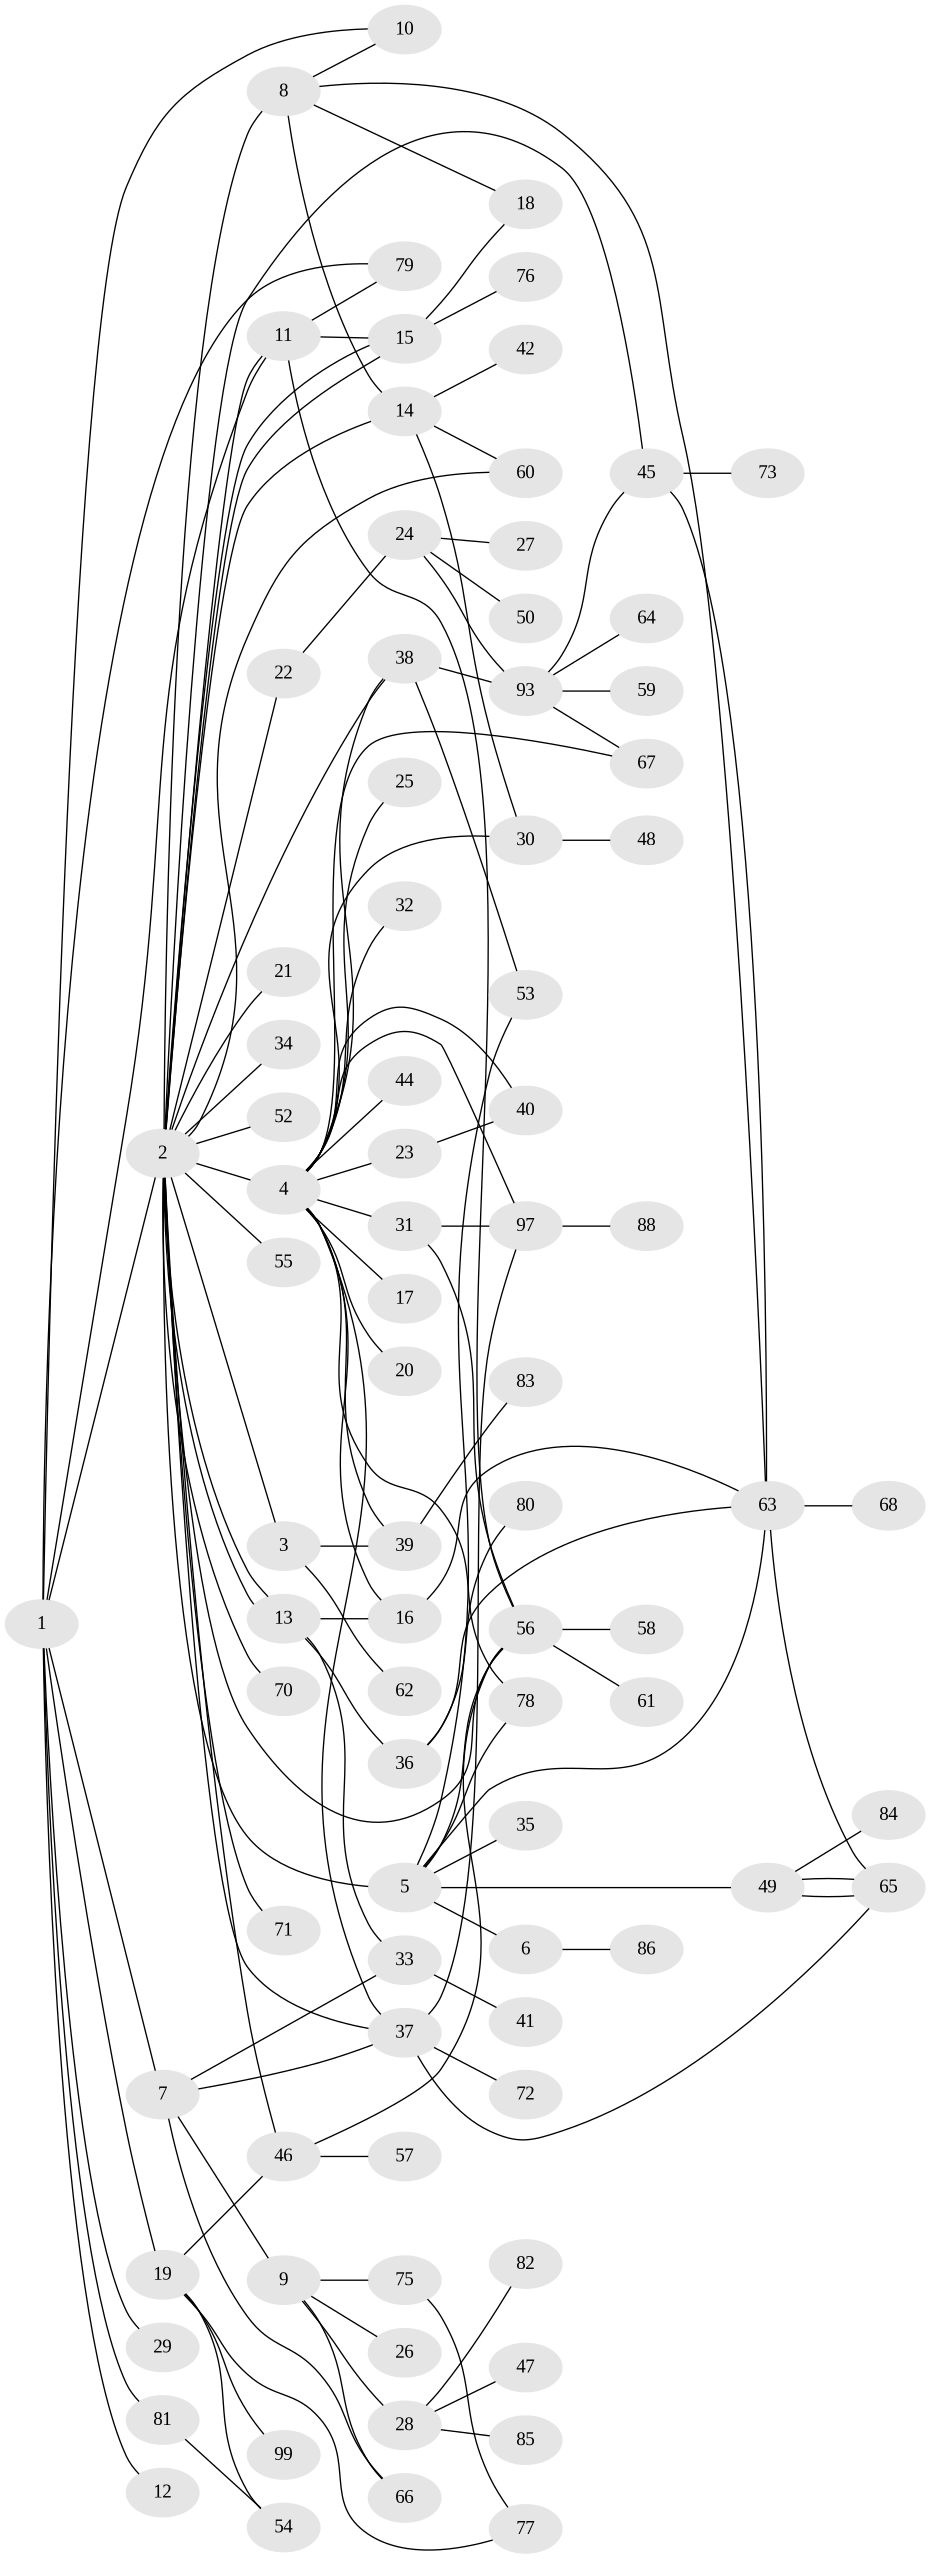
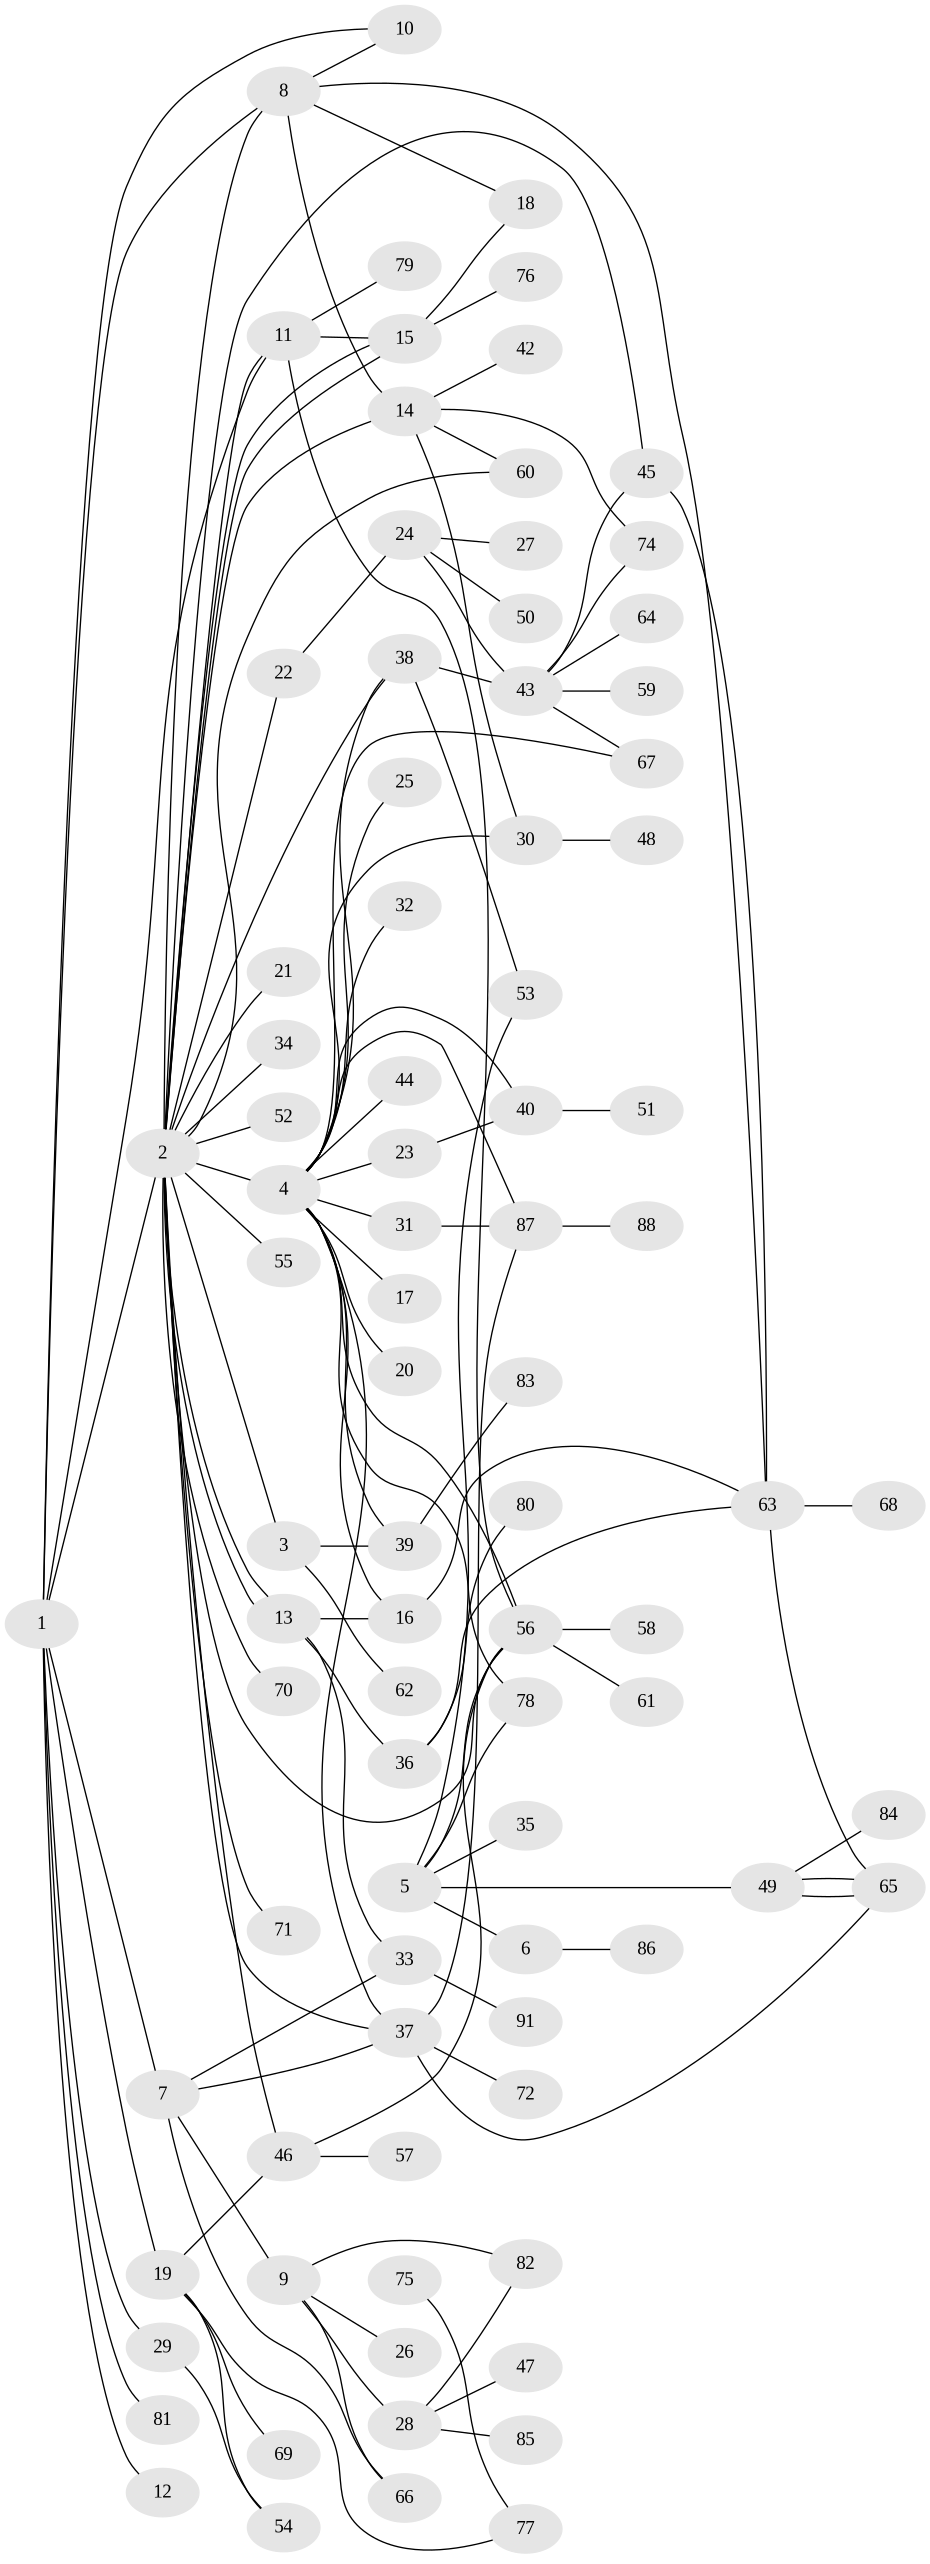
(768, 473) -> none
none -> (647, 546)
(526, 691) -> (526, 691)
(83, 871) -> (69, 826)
none -> (647, 1111)
(526, 1226) -> (526, 1226)
(468, 1339) -> (382, 1423)
(180, 1580) -> none
(650, 1759) -> none
(526, 2022) -> (526, 2022)
(344, 2280) -> (401, 2240)
(284, 2455) -> (284, 2455)
(223, 2474) -> (215, 2414)
